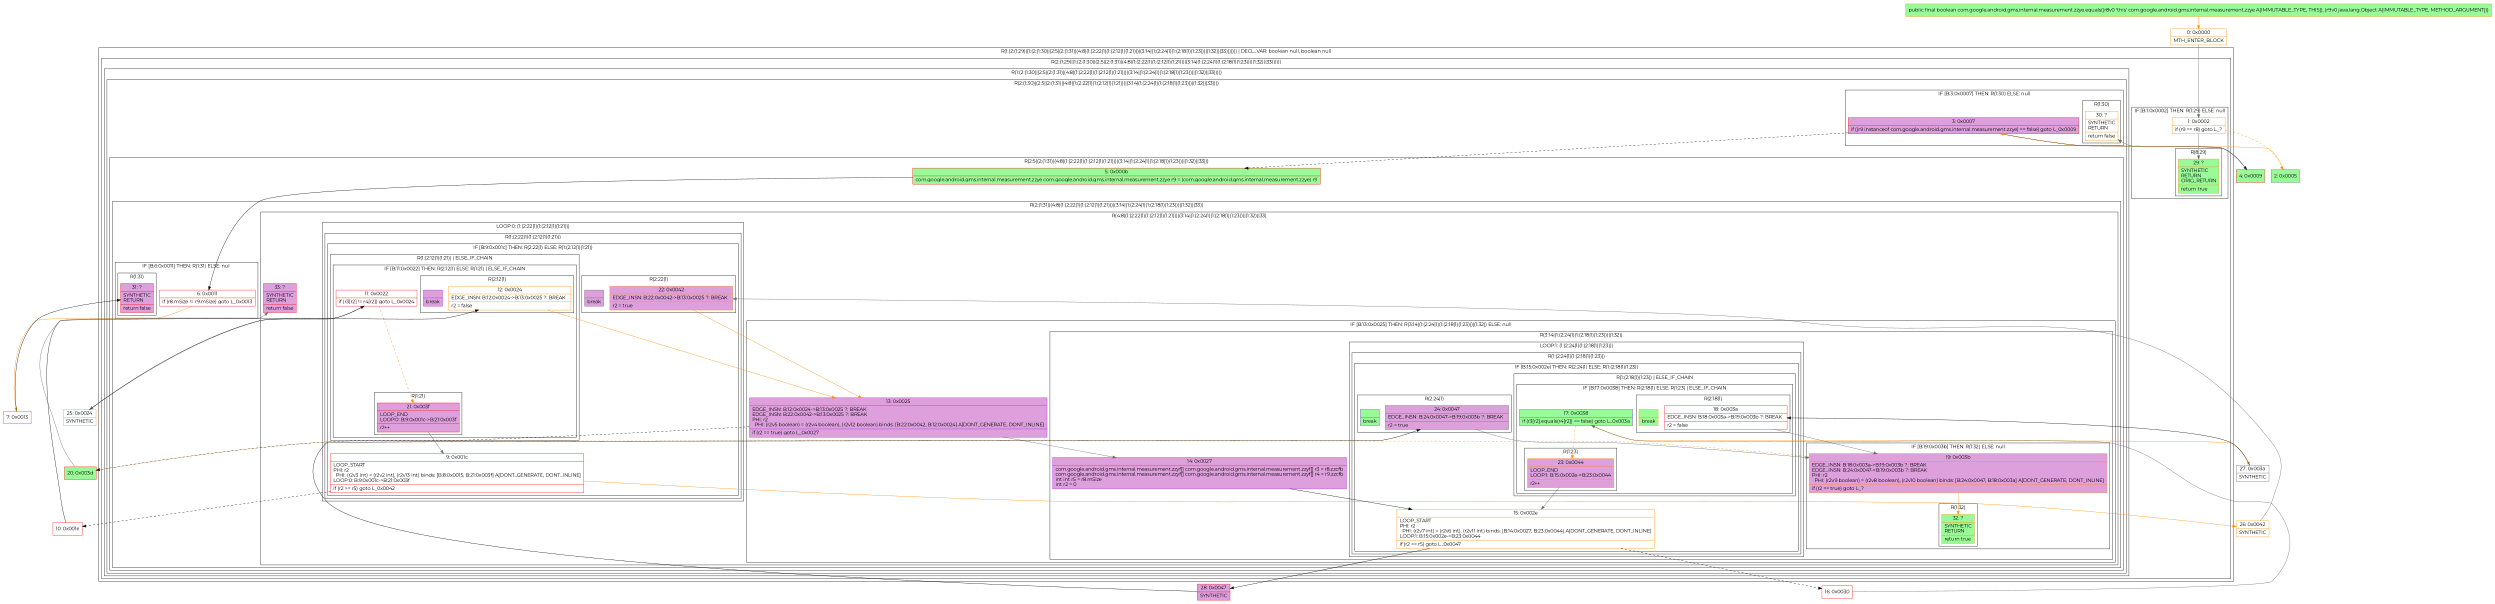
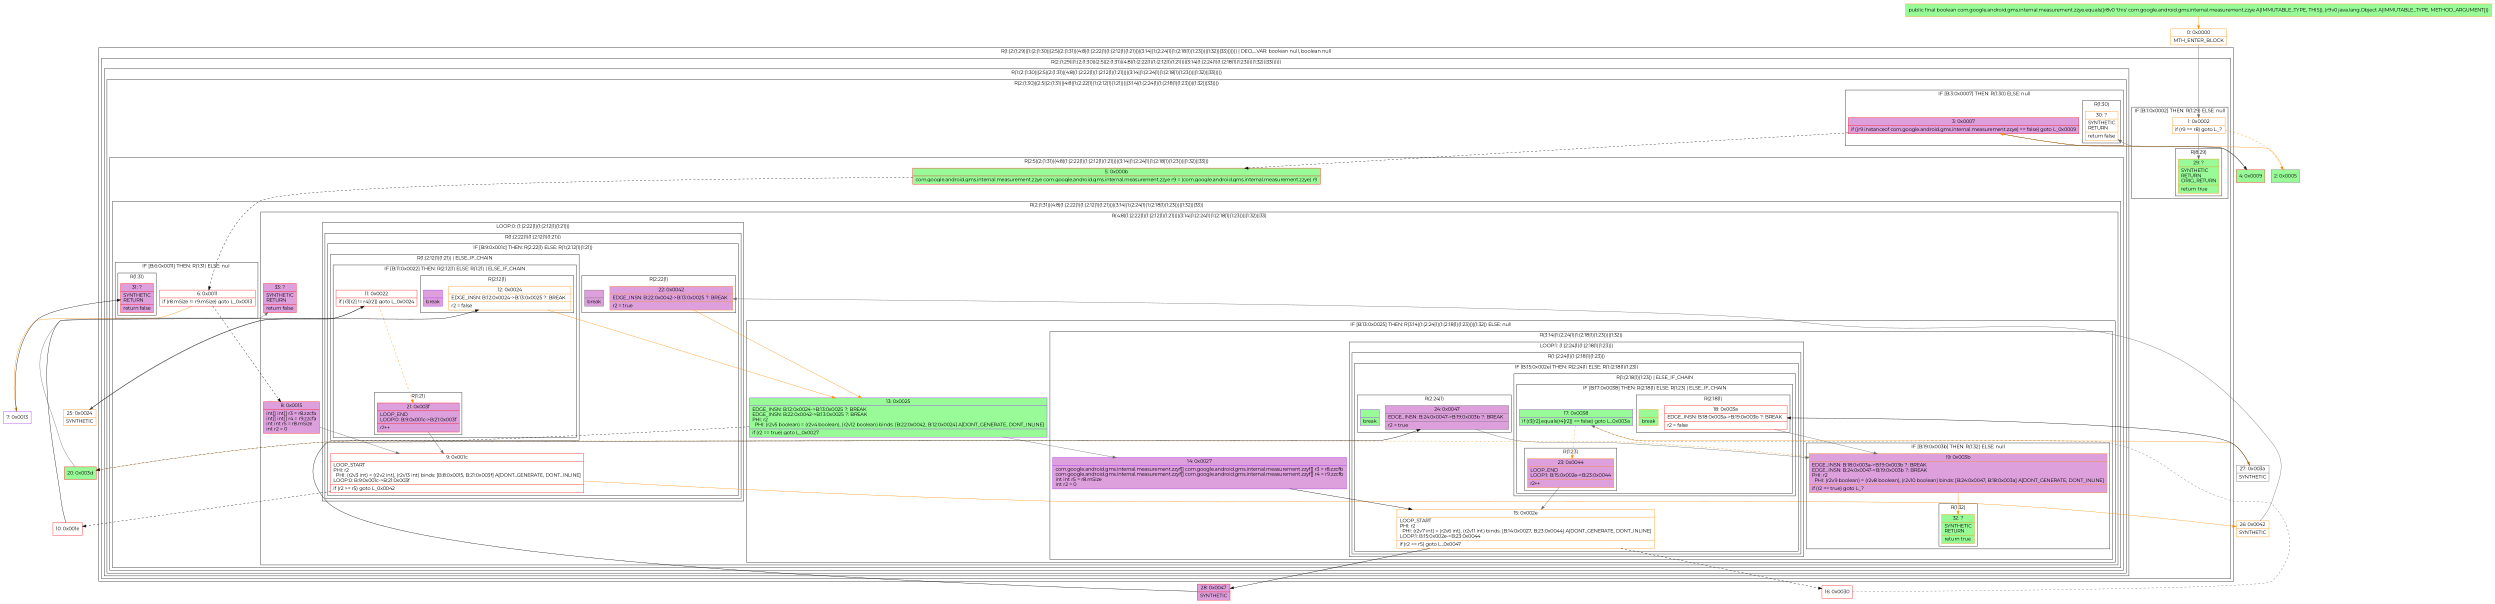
(535, 183) -> (535, 183)
none -> (291, 418)
(898, 418) -> (898, 418)
(2184, 479) -> (2184, 479)
